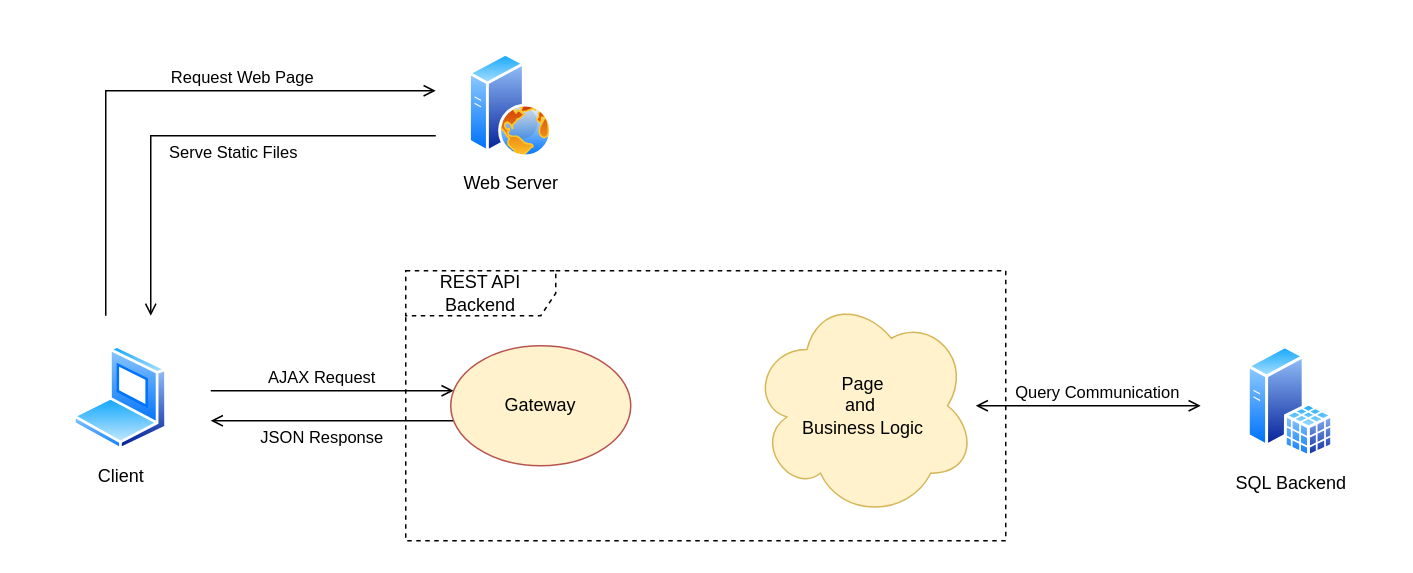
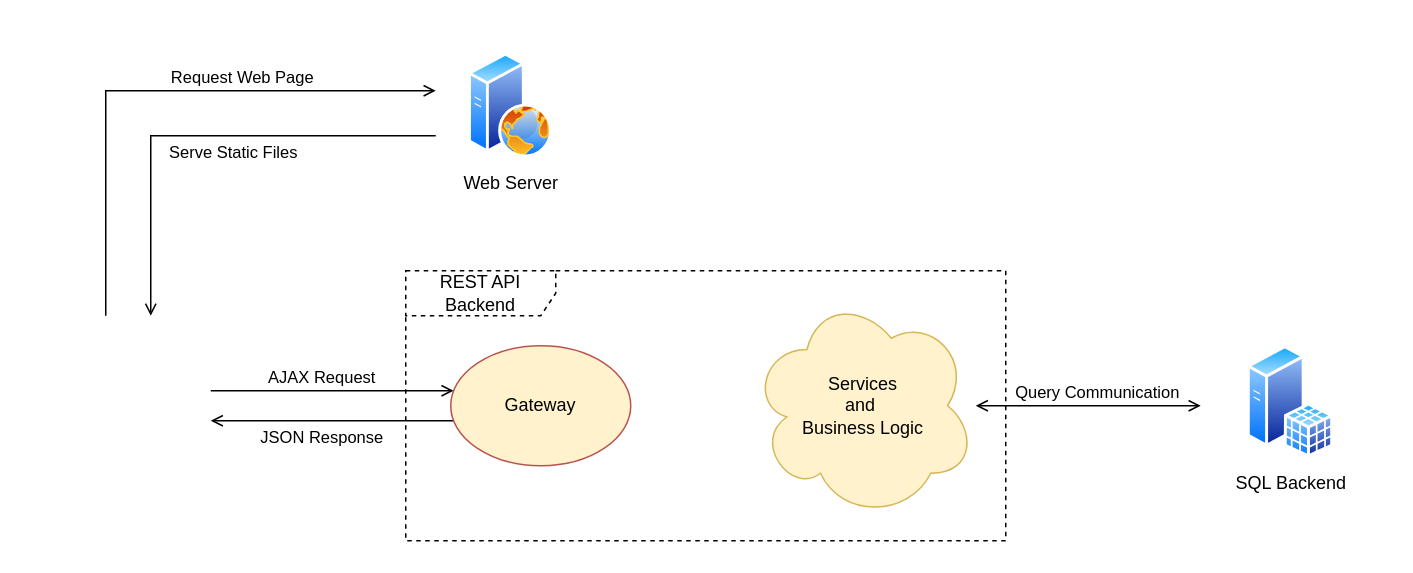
(121, 398) -> none
(863, 406) -> (863, 406)
